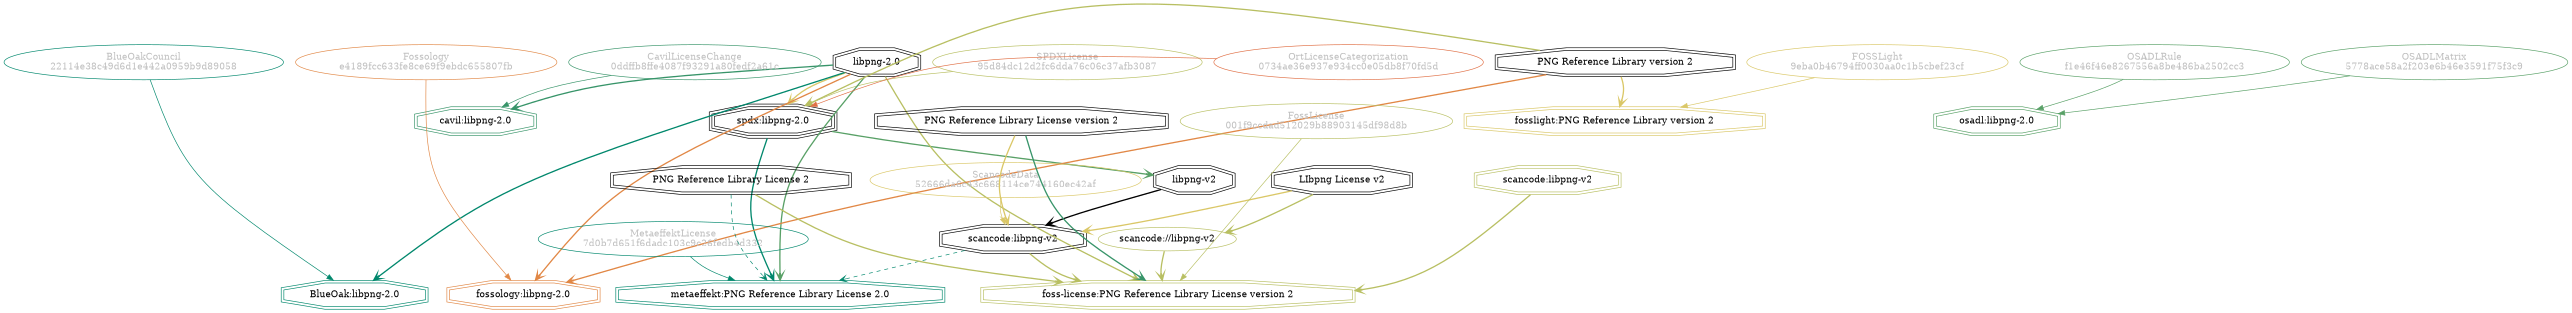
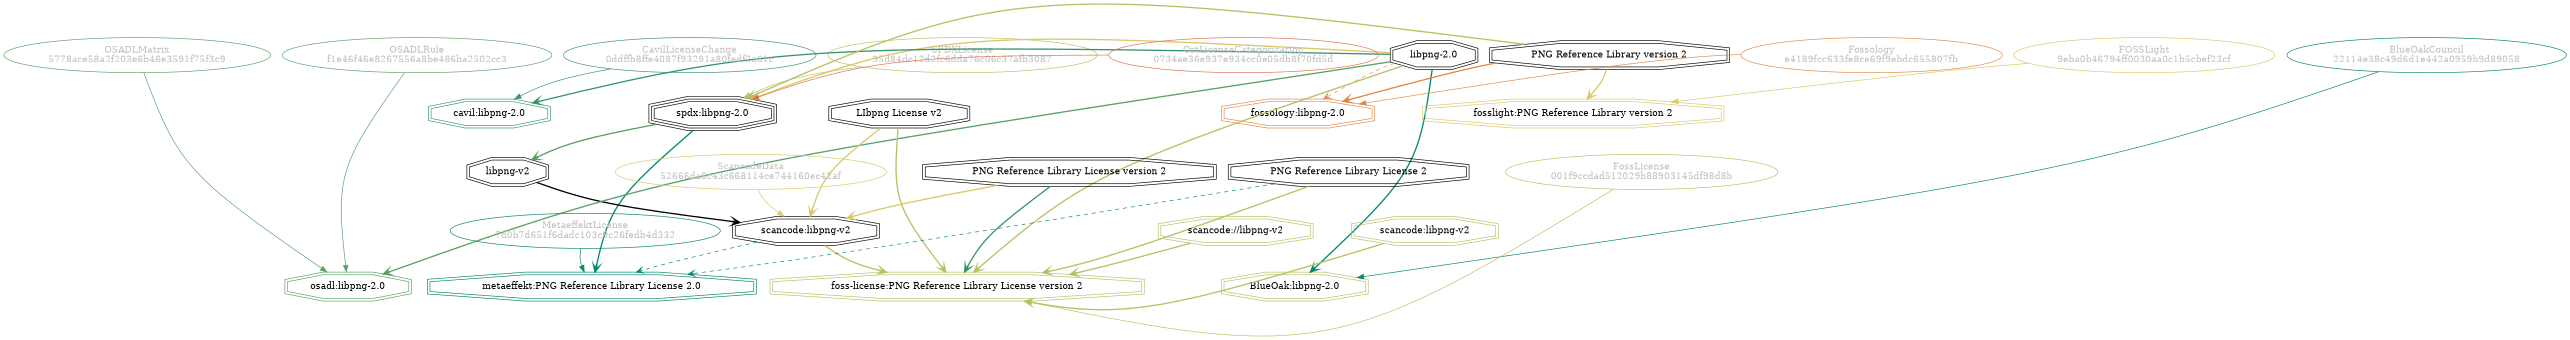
(682, 155) -> (1376, 71)
(798, 166) -> (884, 141)
(1273, 214) -> (900, 200)
(1167, 239) -> (1236, 231)
(355, 295) -> (1295, 287)
